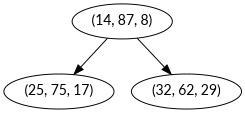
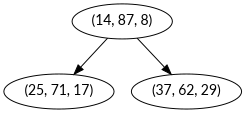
(59, 92) -> (59, 92)
(186, 92) -> (186, 92)
